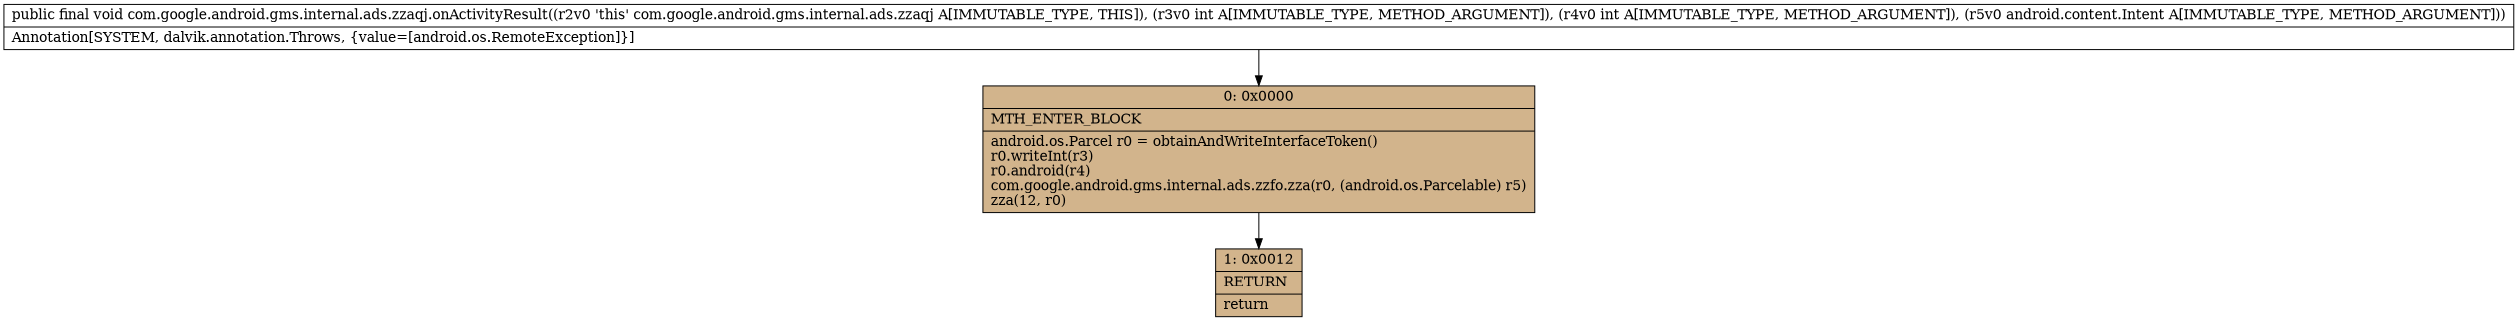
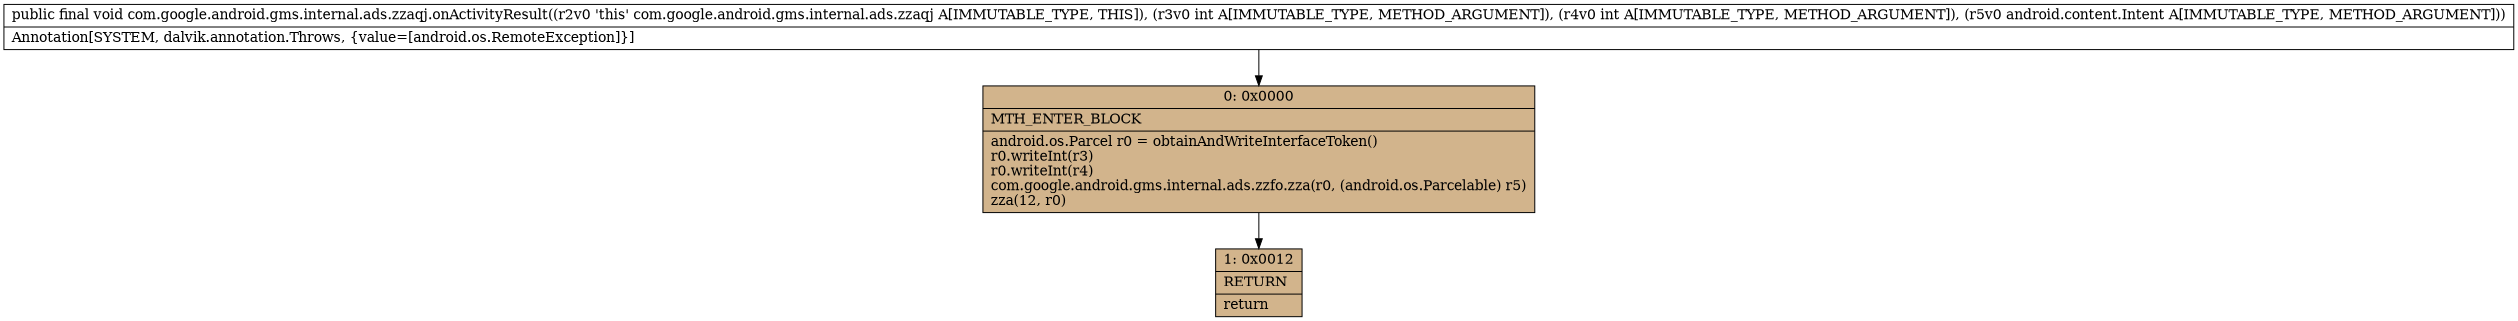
(1041, 171) -> (1042, 171)
